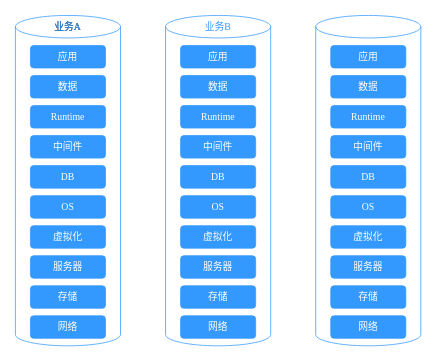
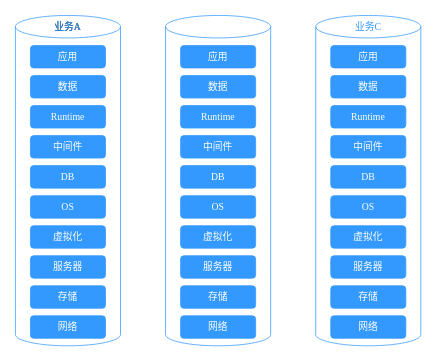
(218, 27) -> none
none -> (368, 27)
